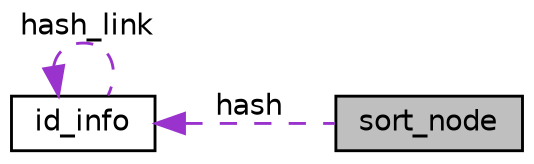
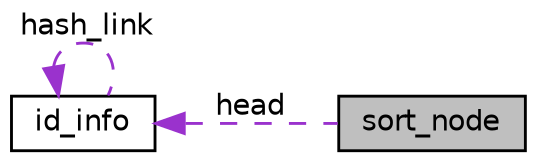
(245, 108) -> (247, 108)
